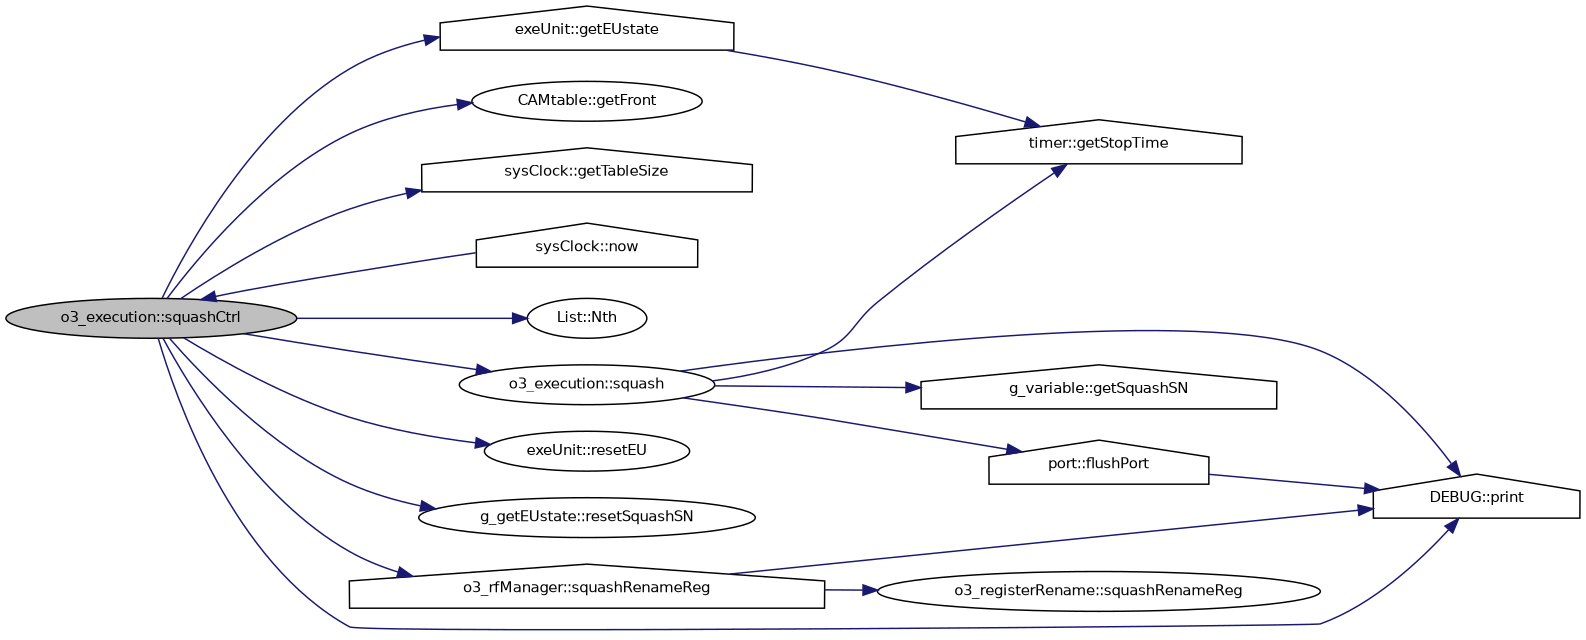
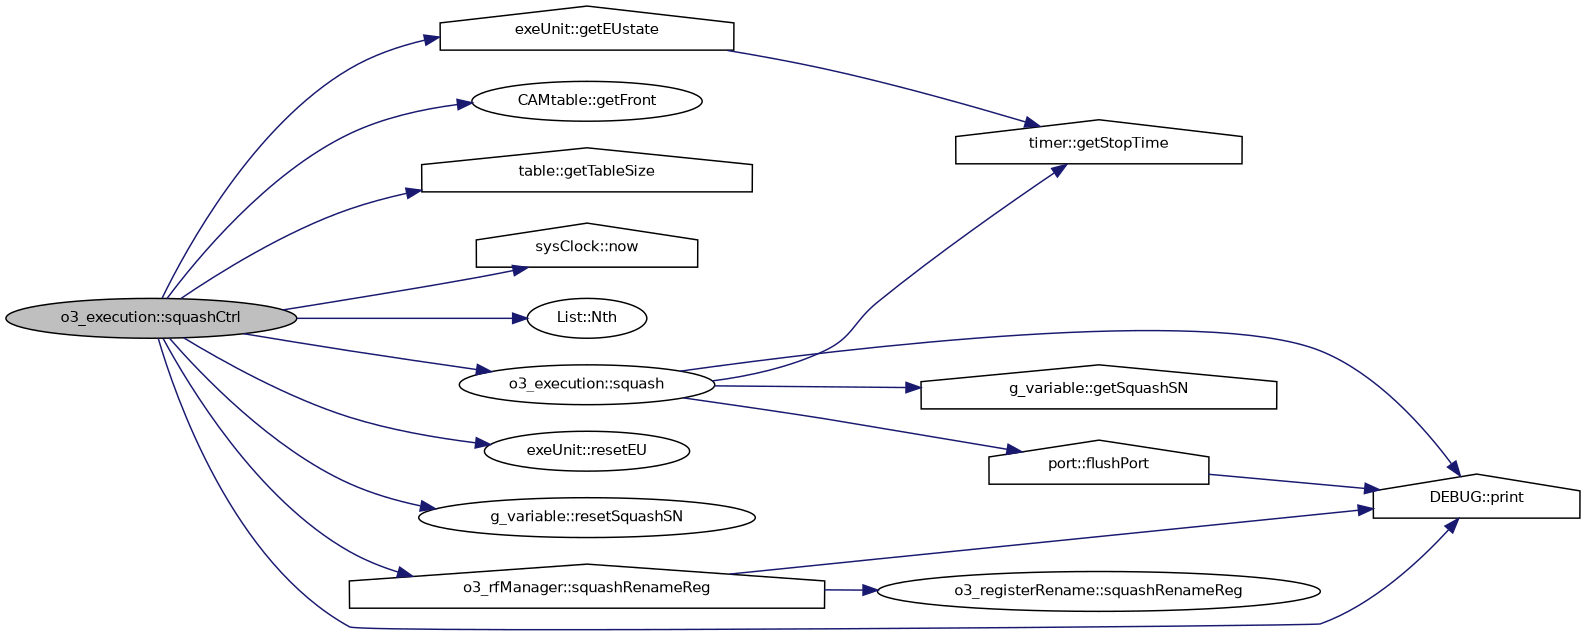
(587, 172) -> (587, 172)
(345, 273) -> (398, 291)
(587, 518) -> (587, 518)
